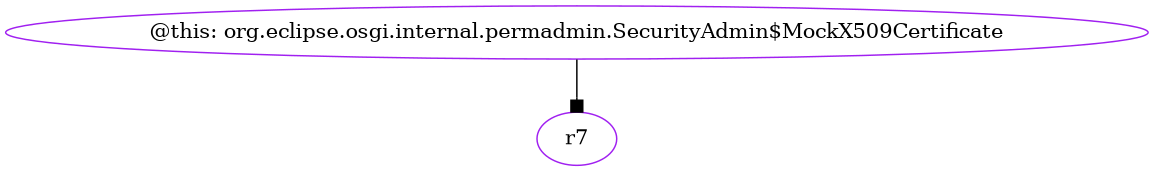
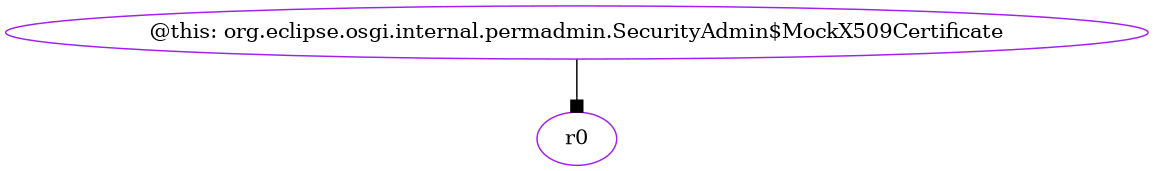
(577, 139) -> (577, 139)
